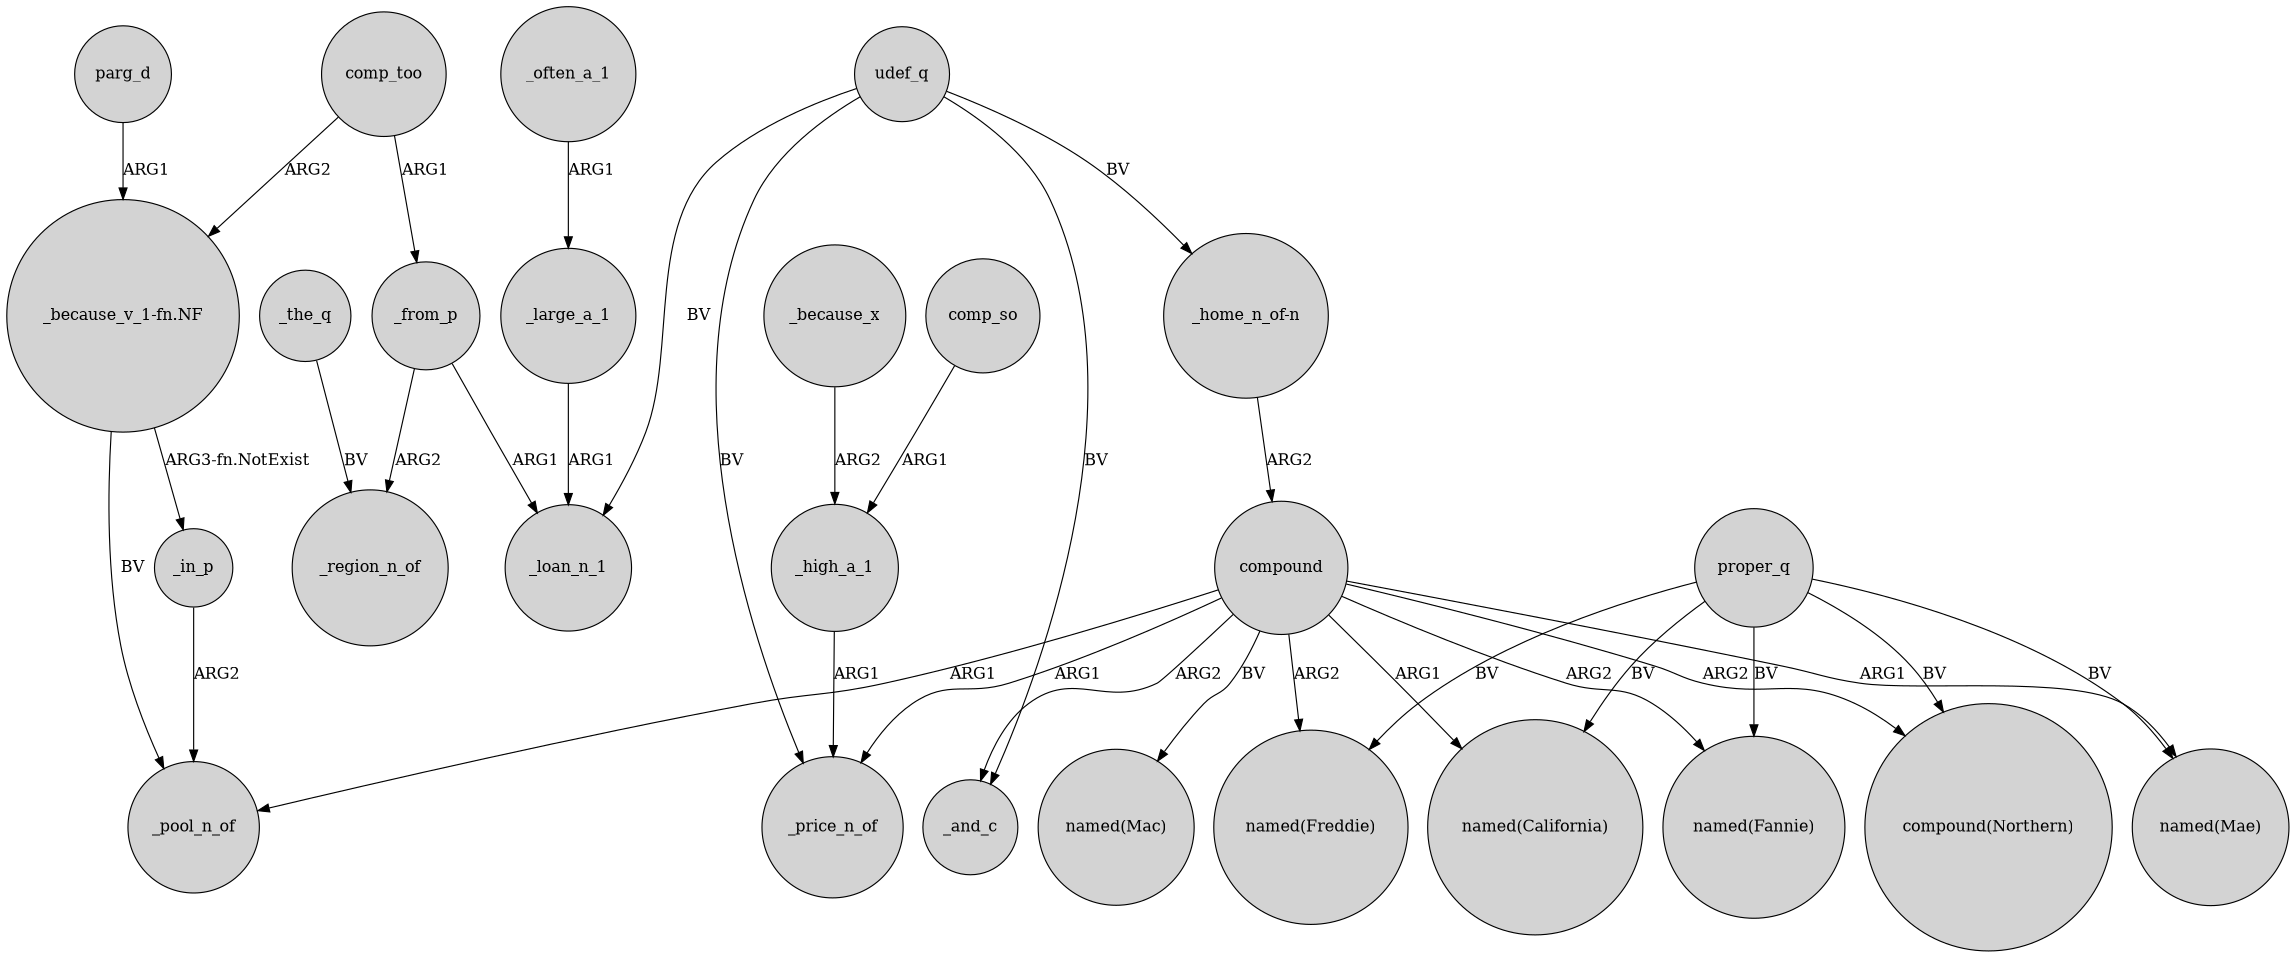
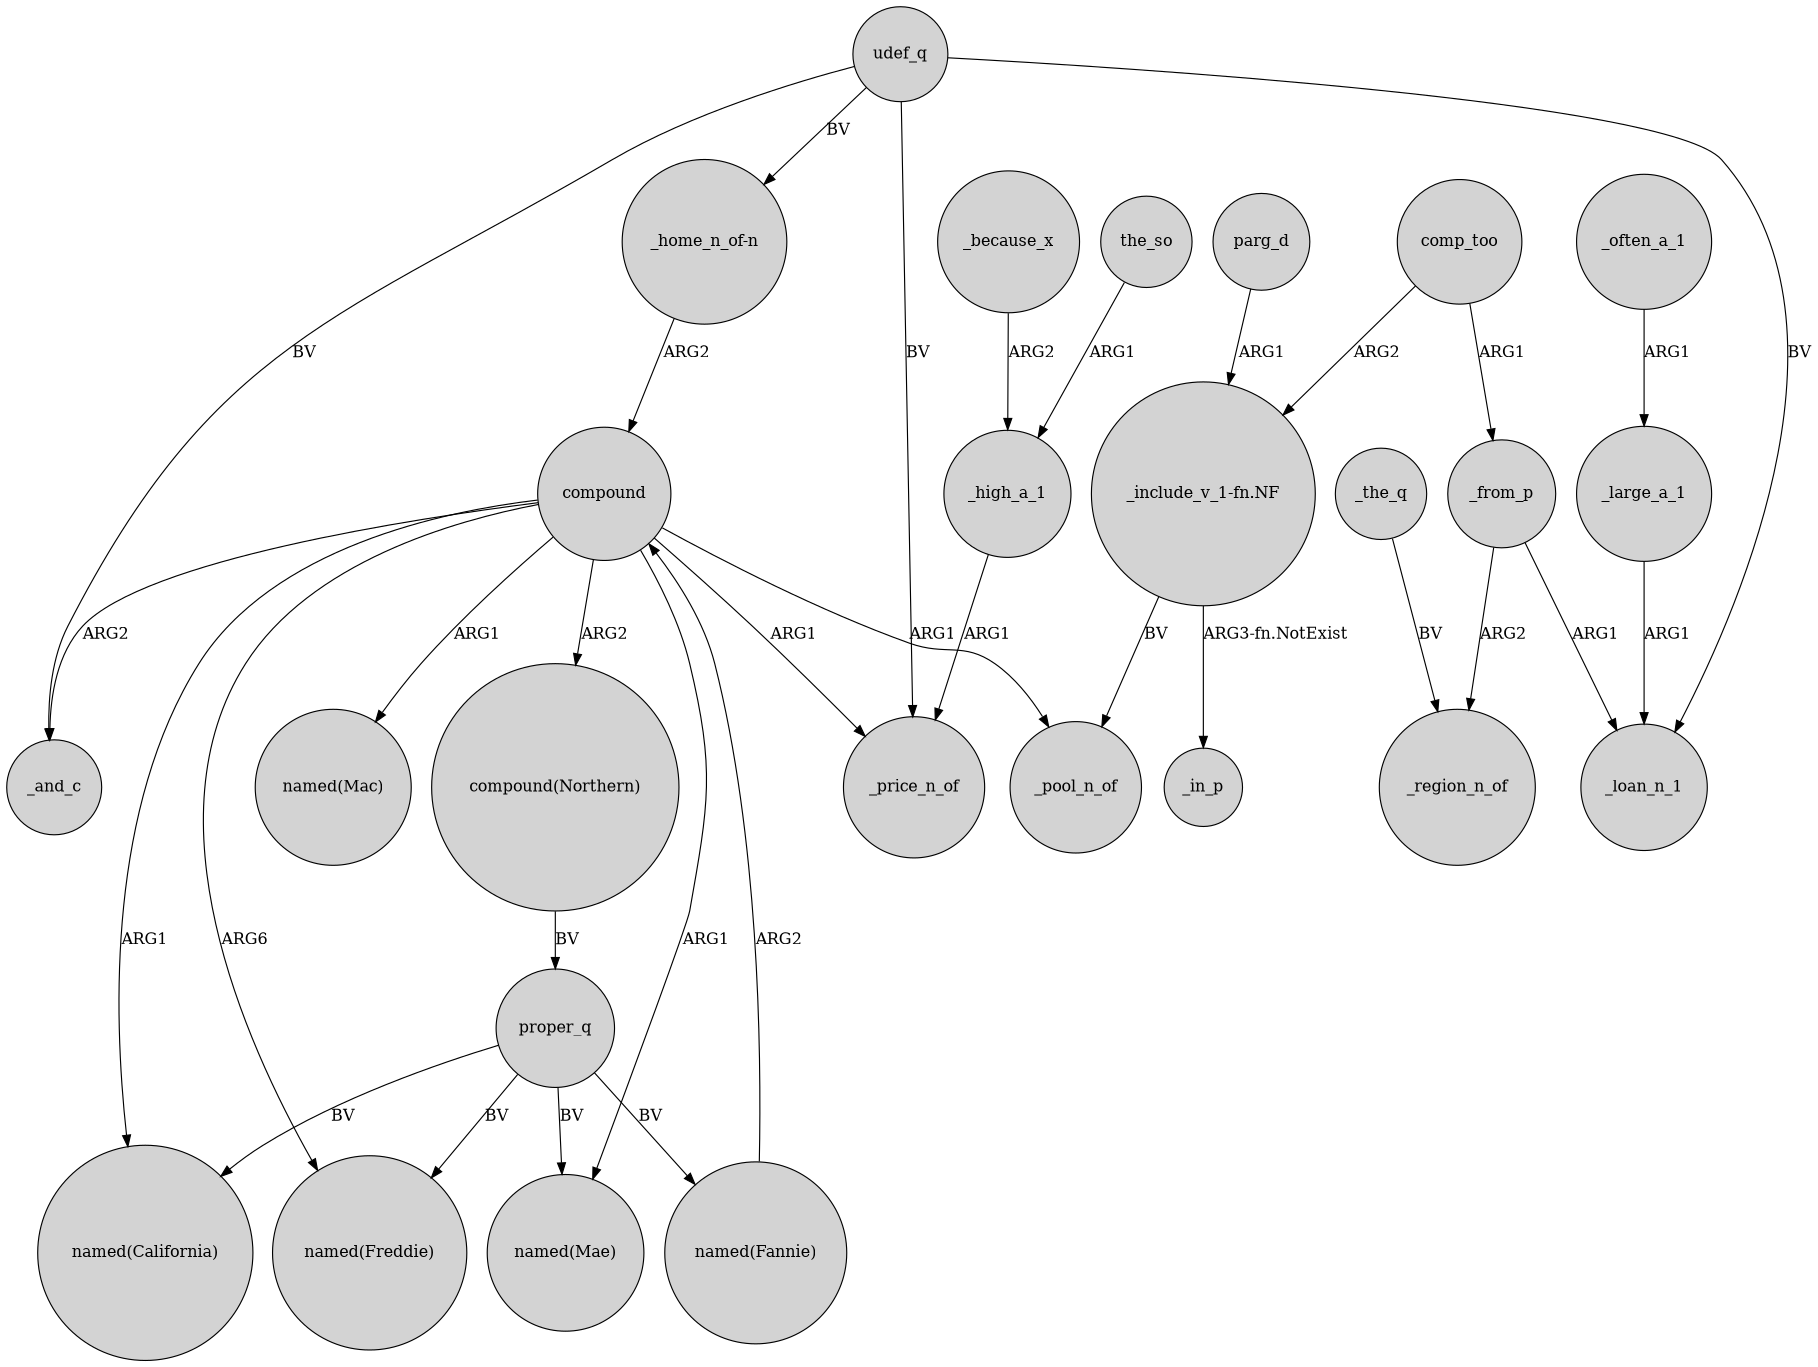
(123, 316) -> (1203, 494)
(983, 316) -> (1146, 242)
(1881, 638) -> (555, 934)
(1522, 669) -> (747, 848)
(1253, 675) -> (477, 635)
(1317, 675) -> (245, 940)
(194, 679) -> none
